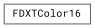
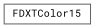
(47, 14) -> (47, 14)
